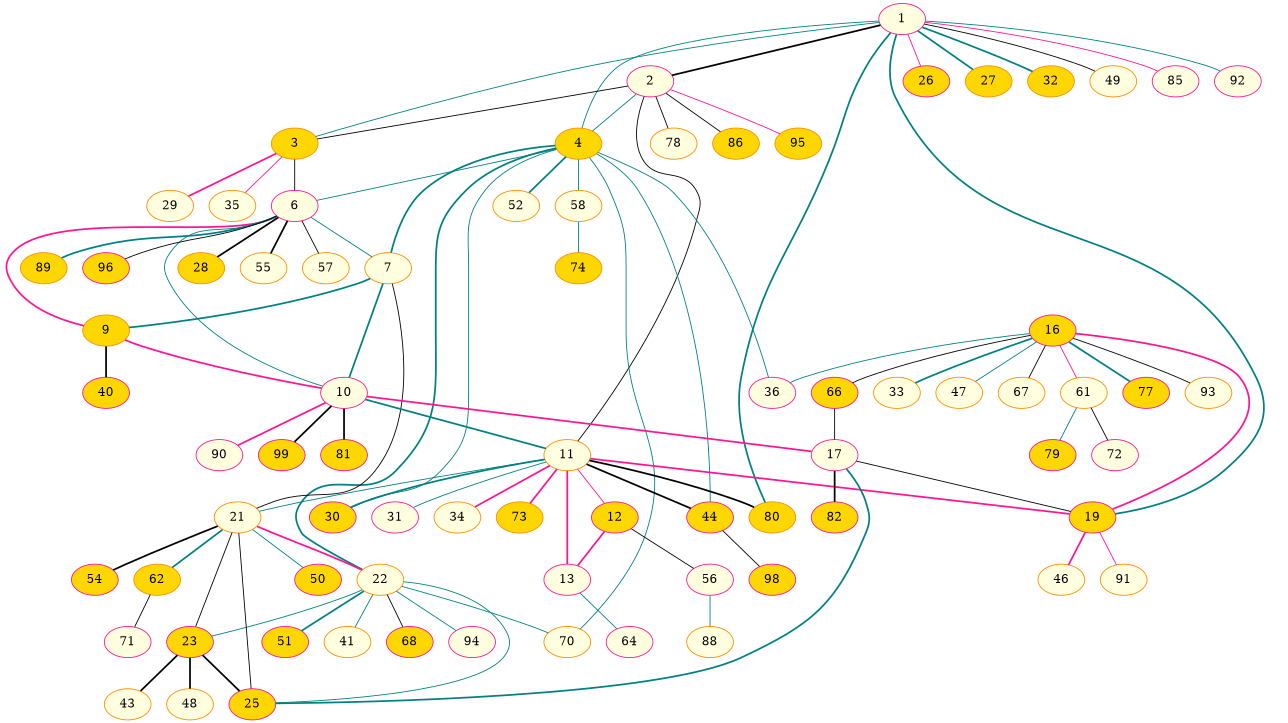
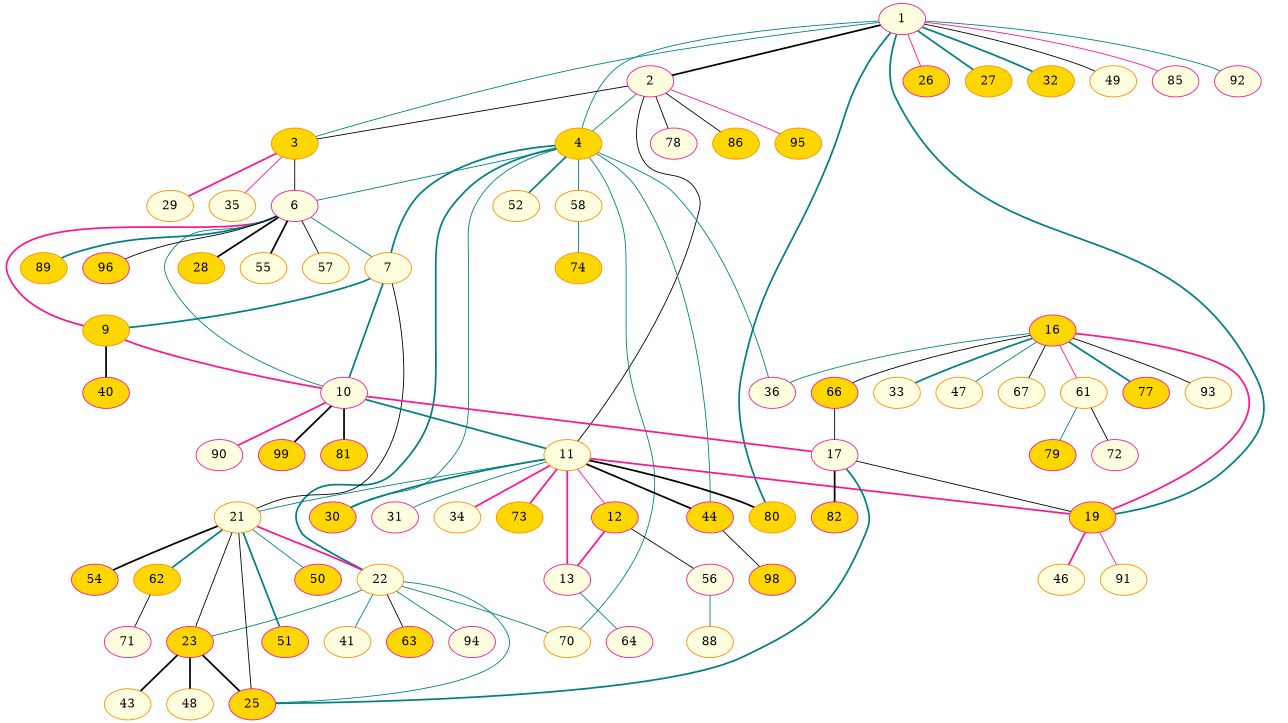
(674, 144) -> (674, 144)
(333, 611) -> (261, 580)
(410, 642) -> (410, 642)
